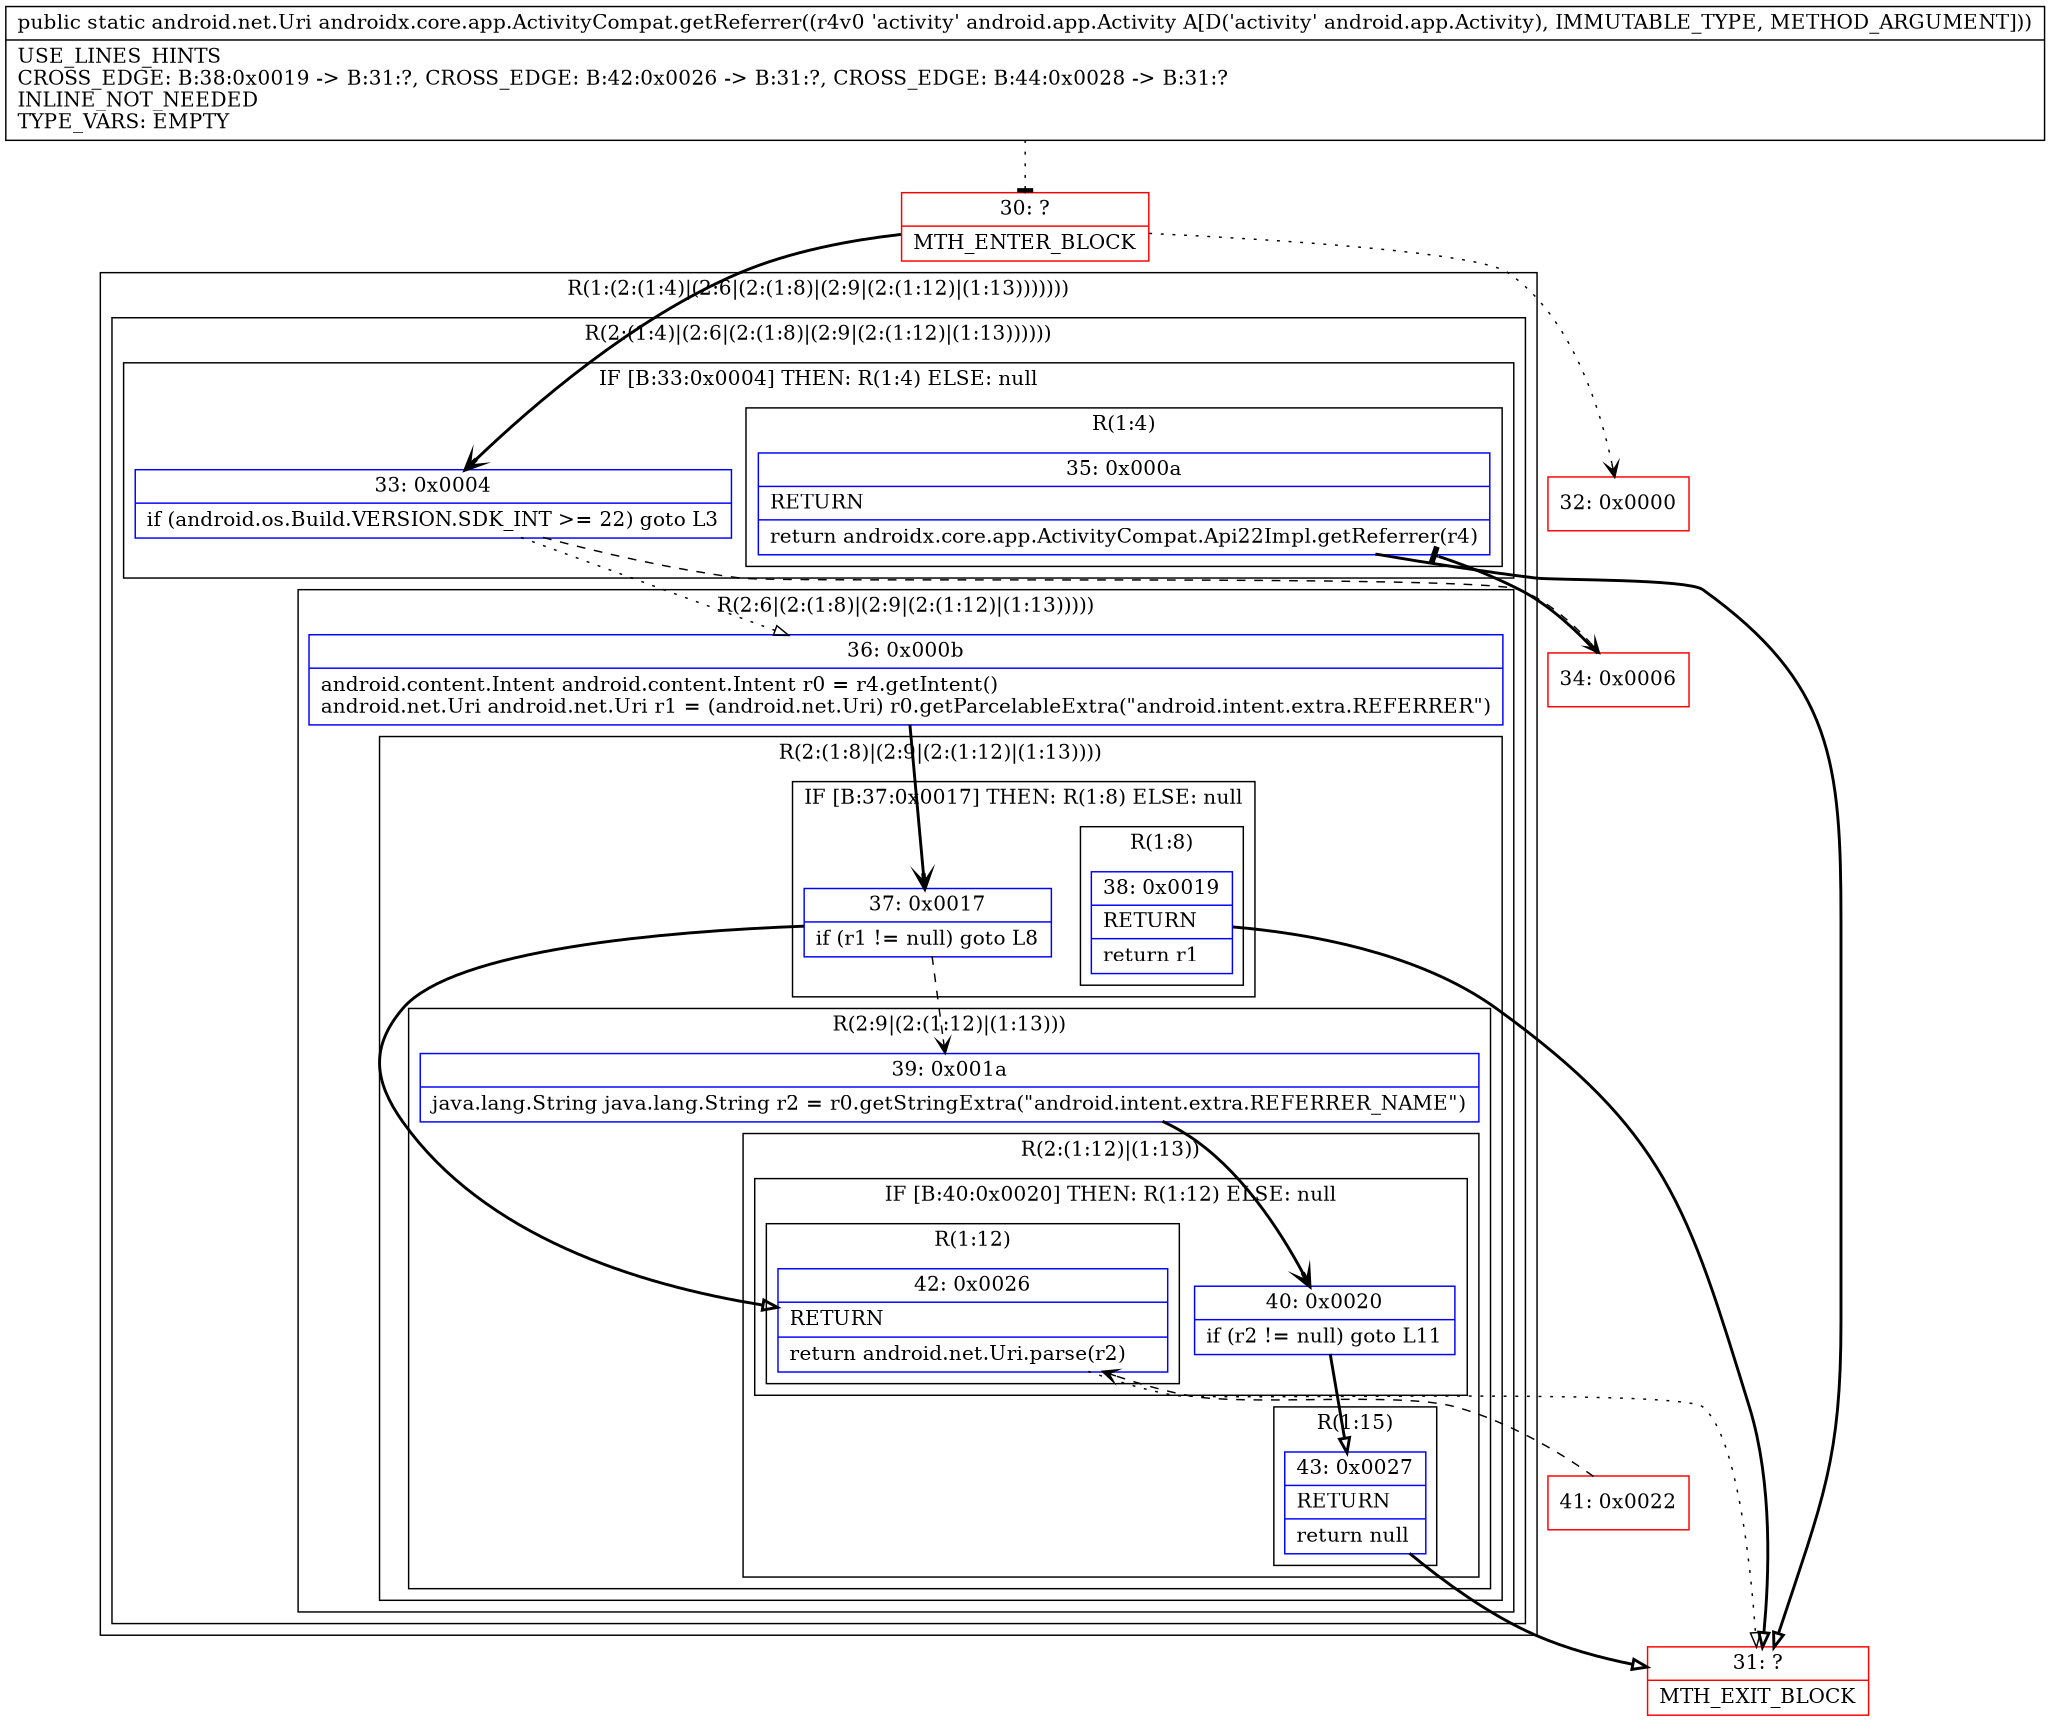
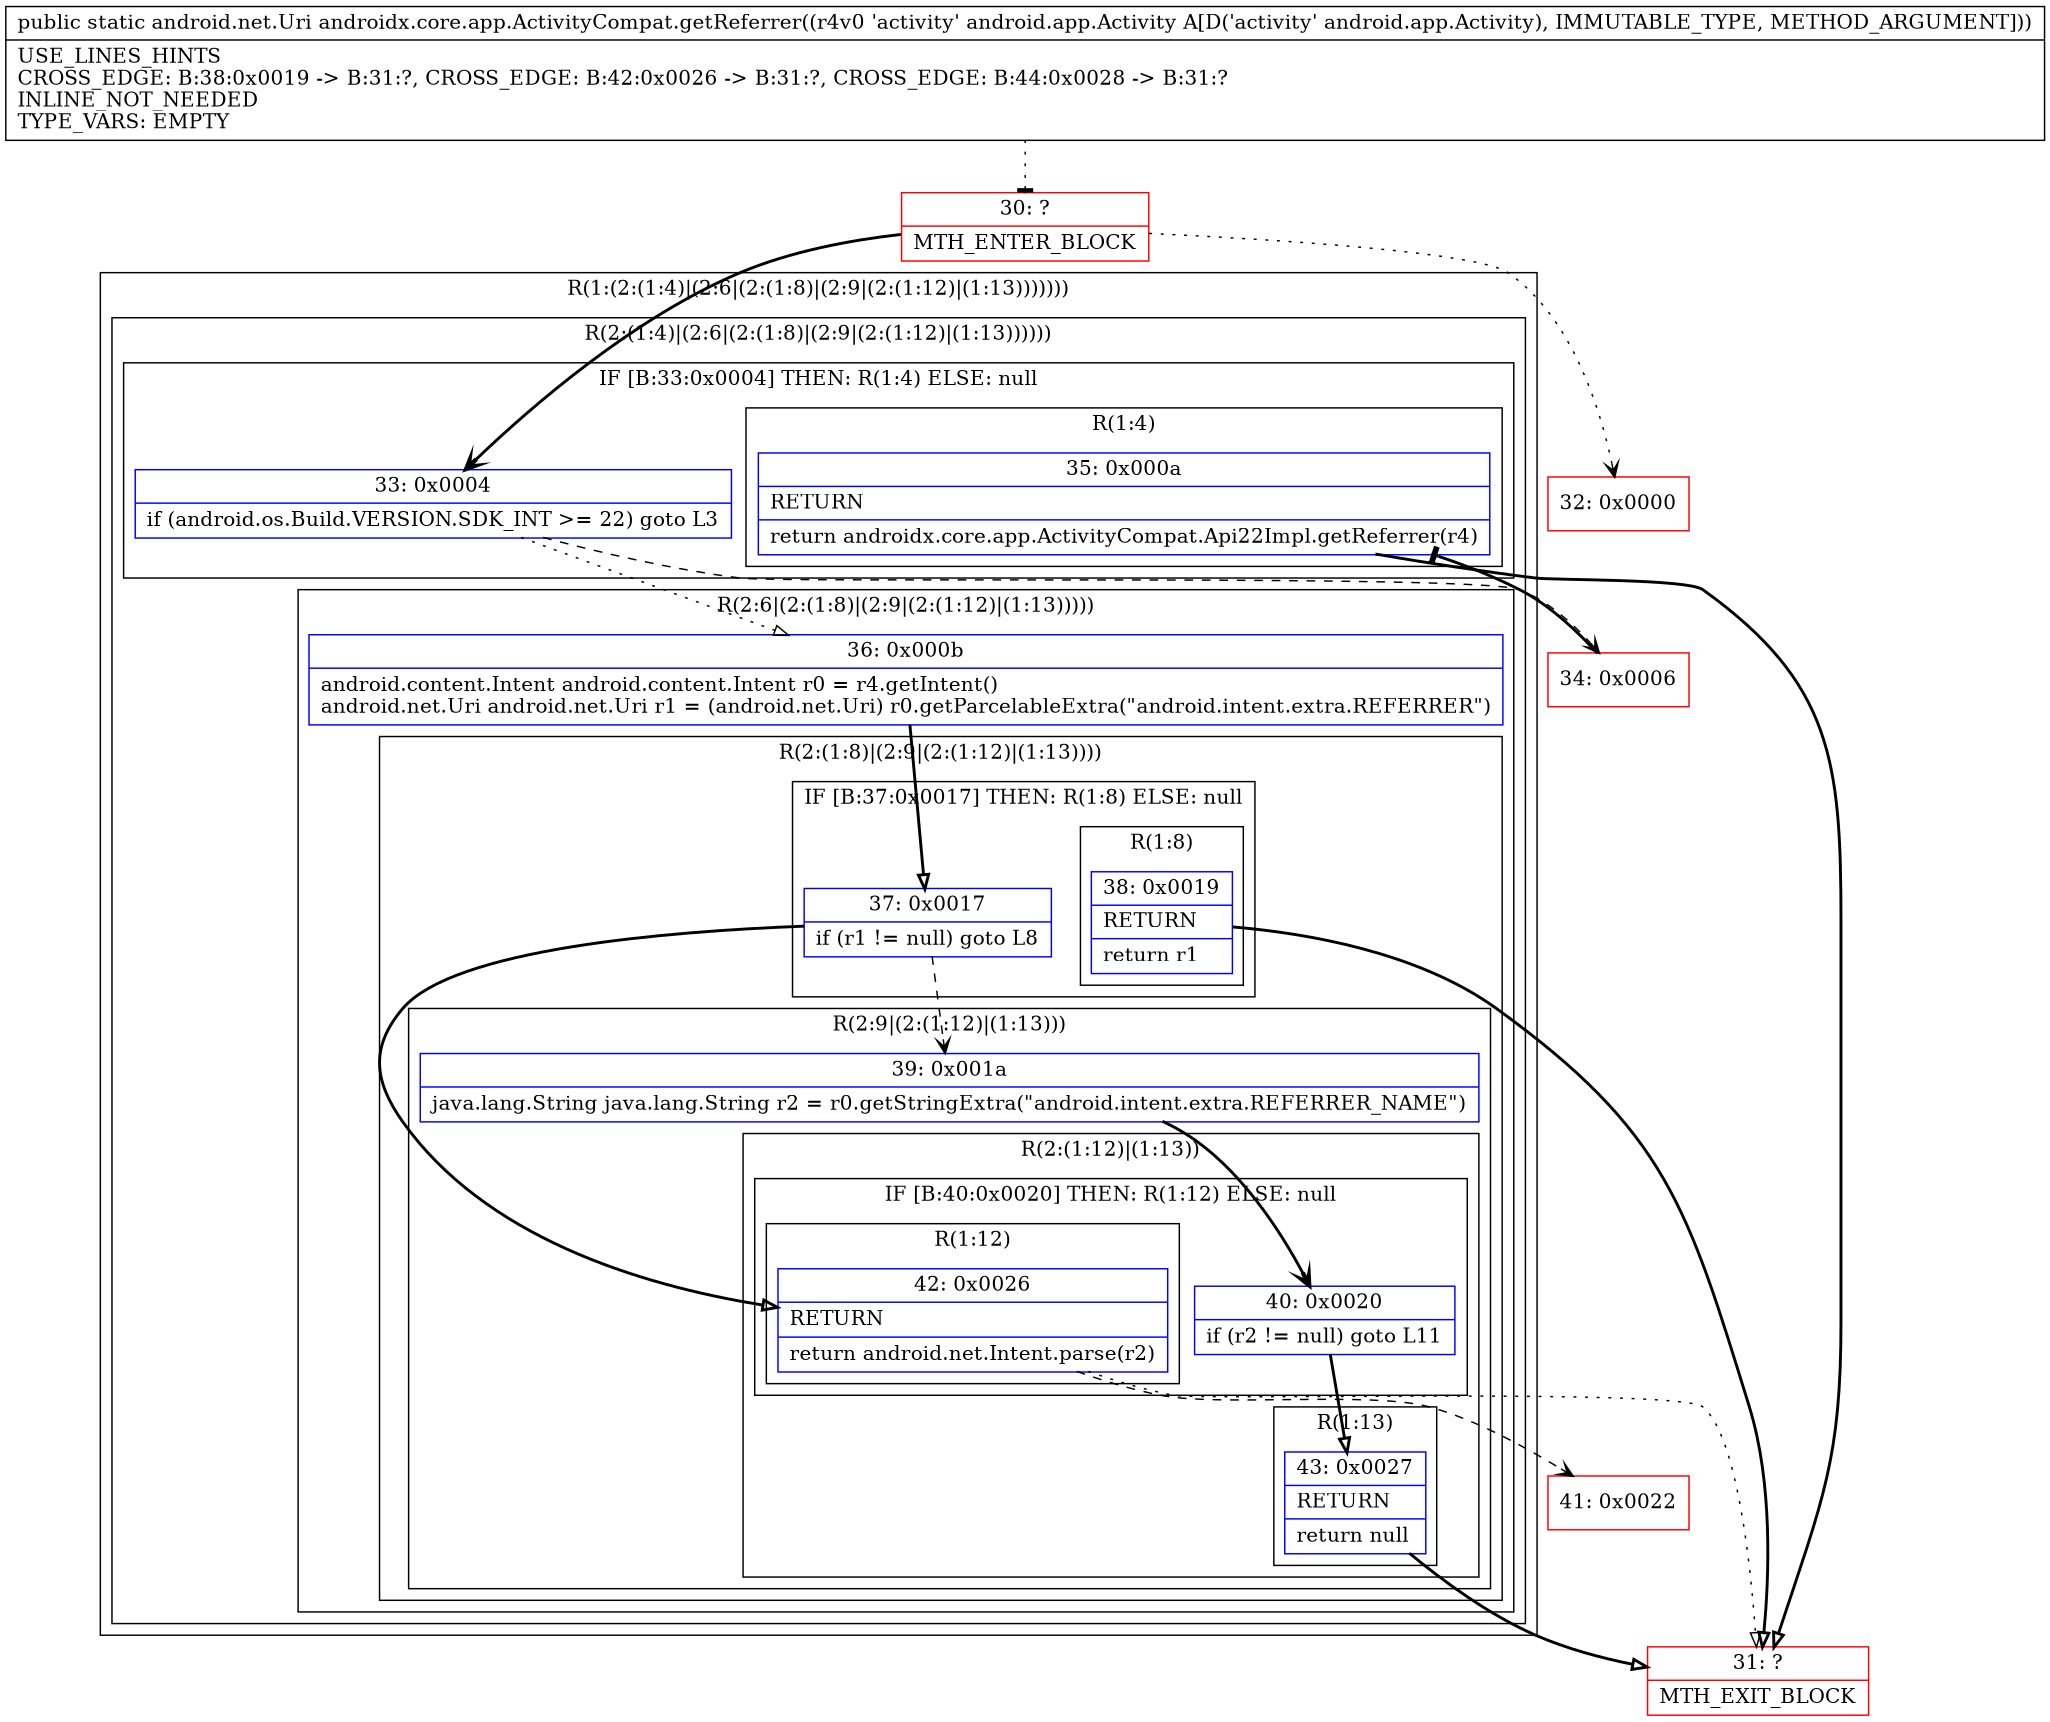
(917, 799) -> (917, 799)
(958, 1354) -> (973, 1354)
(1449, 1406) -> (1448, 1413)
(1355, 1424) -> (1355, 1424)
